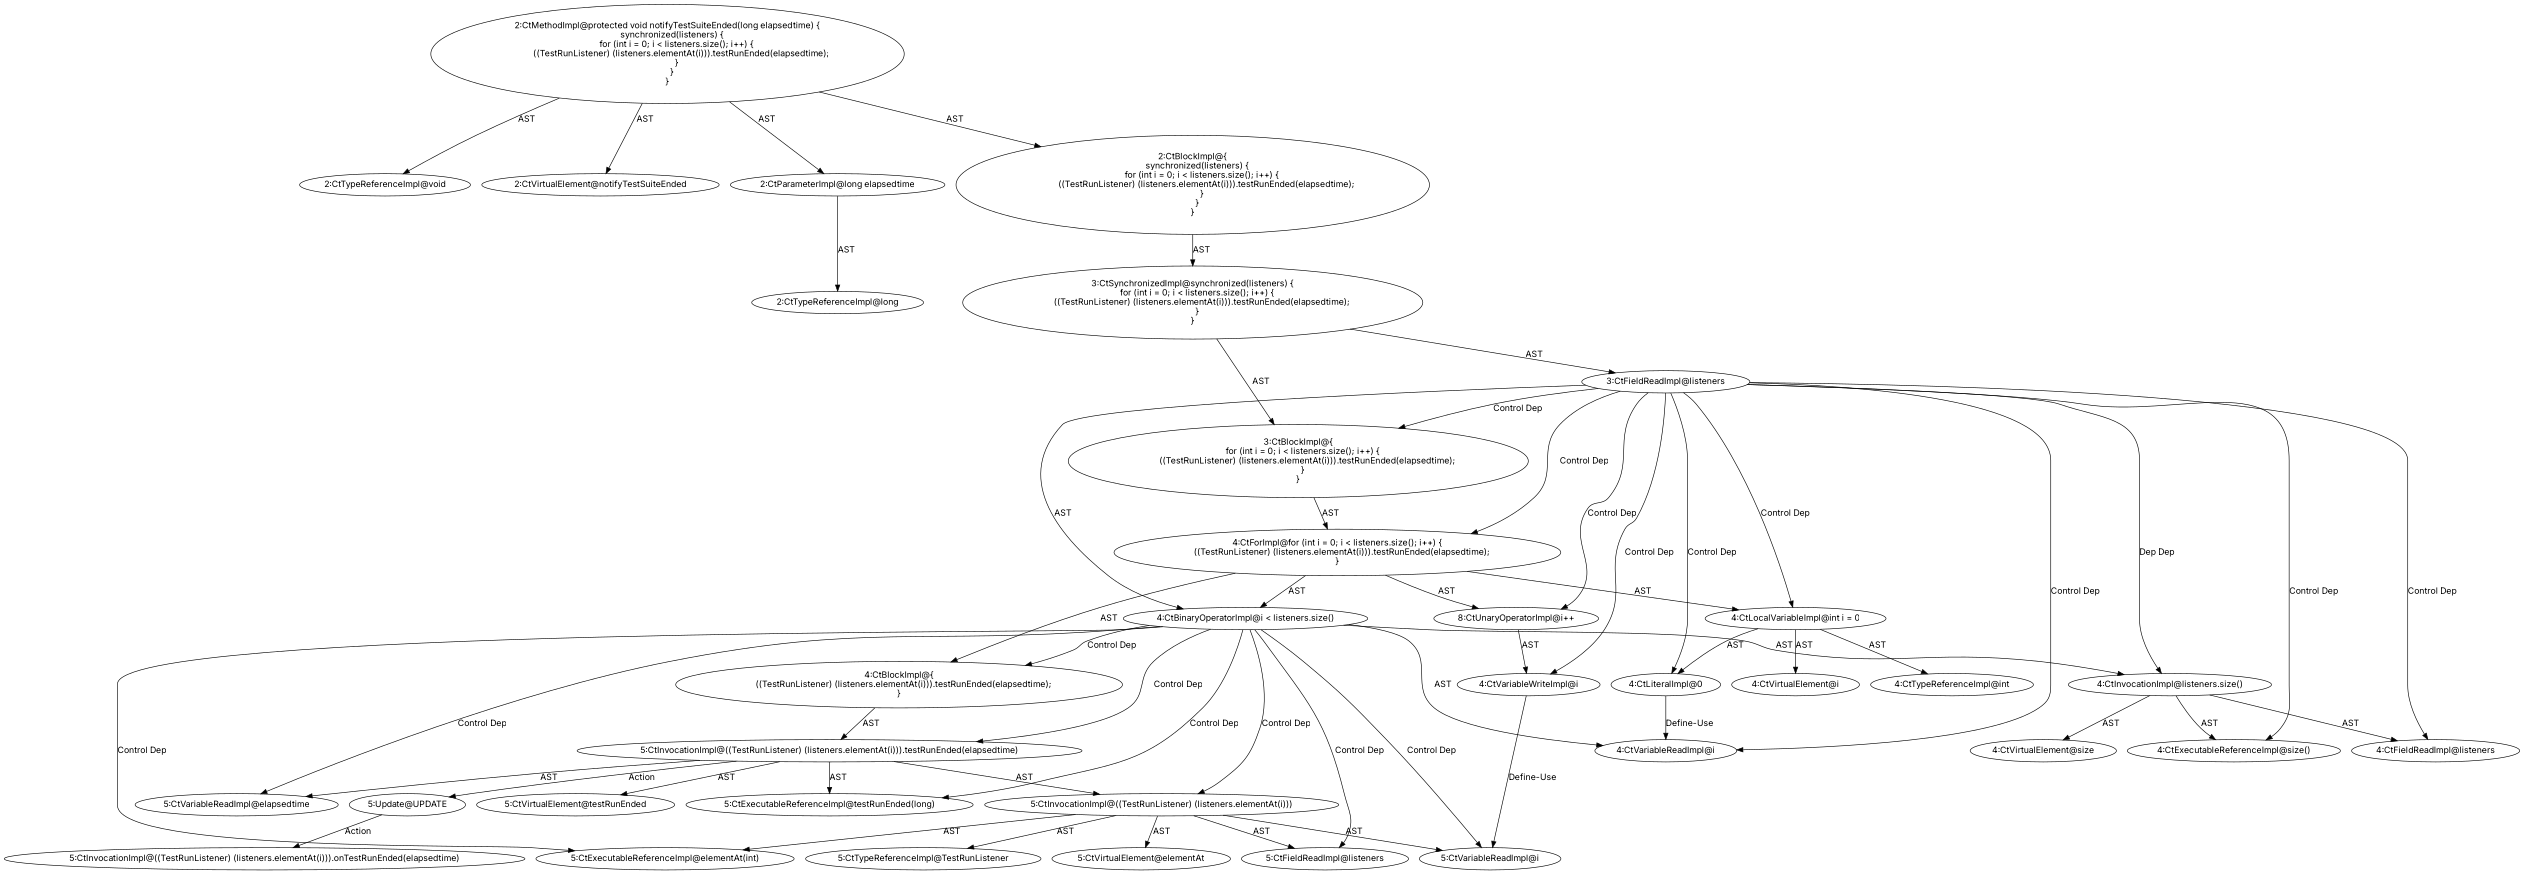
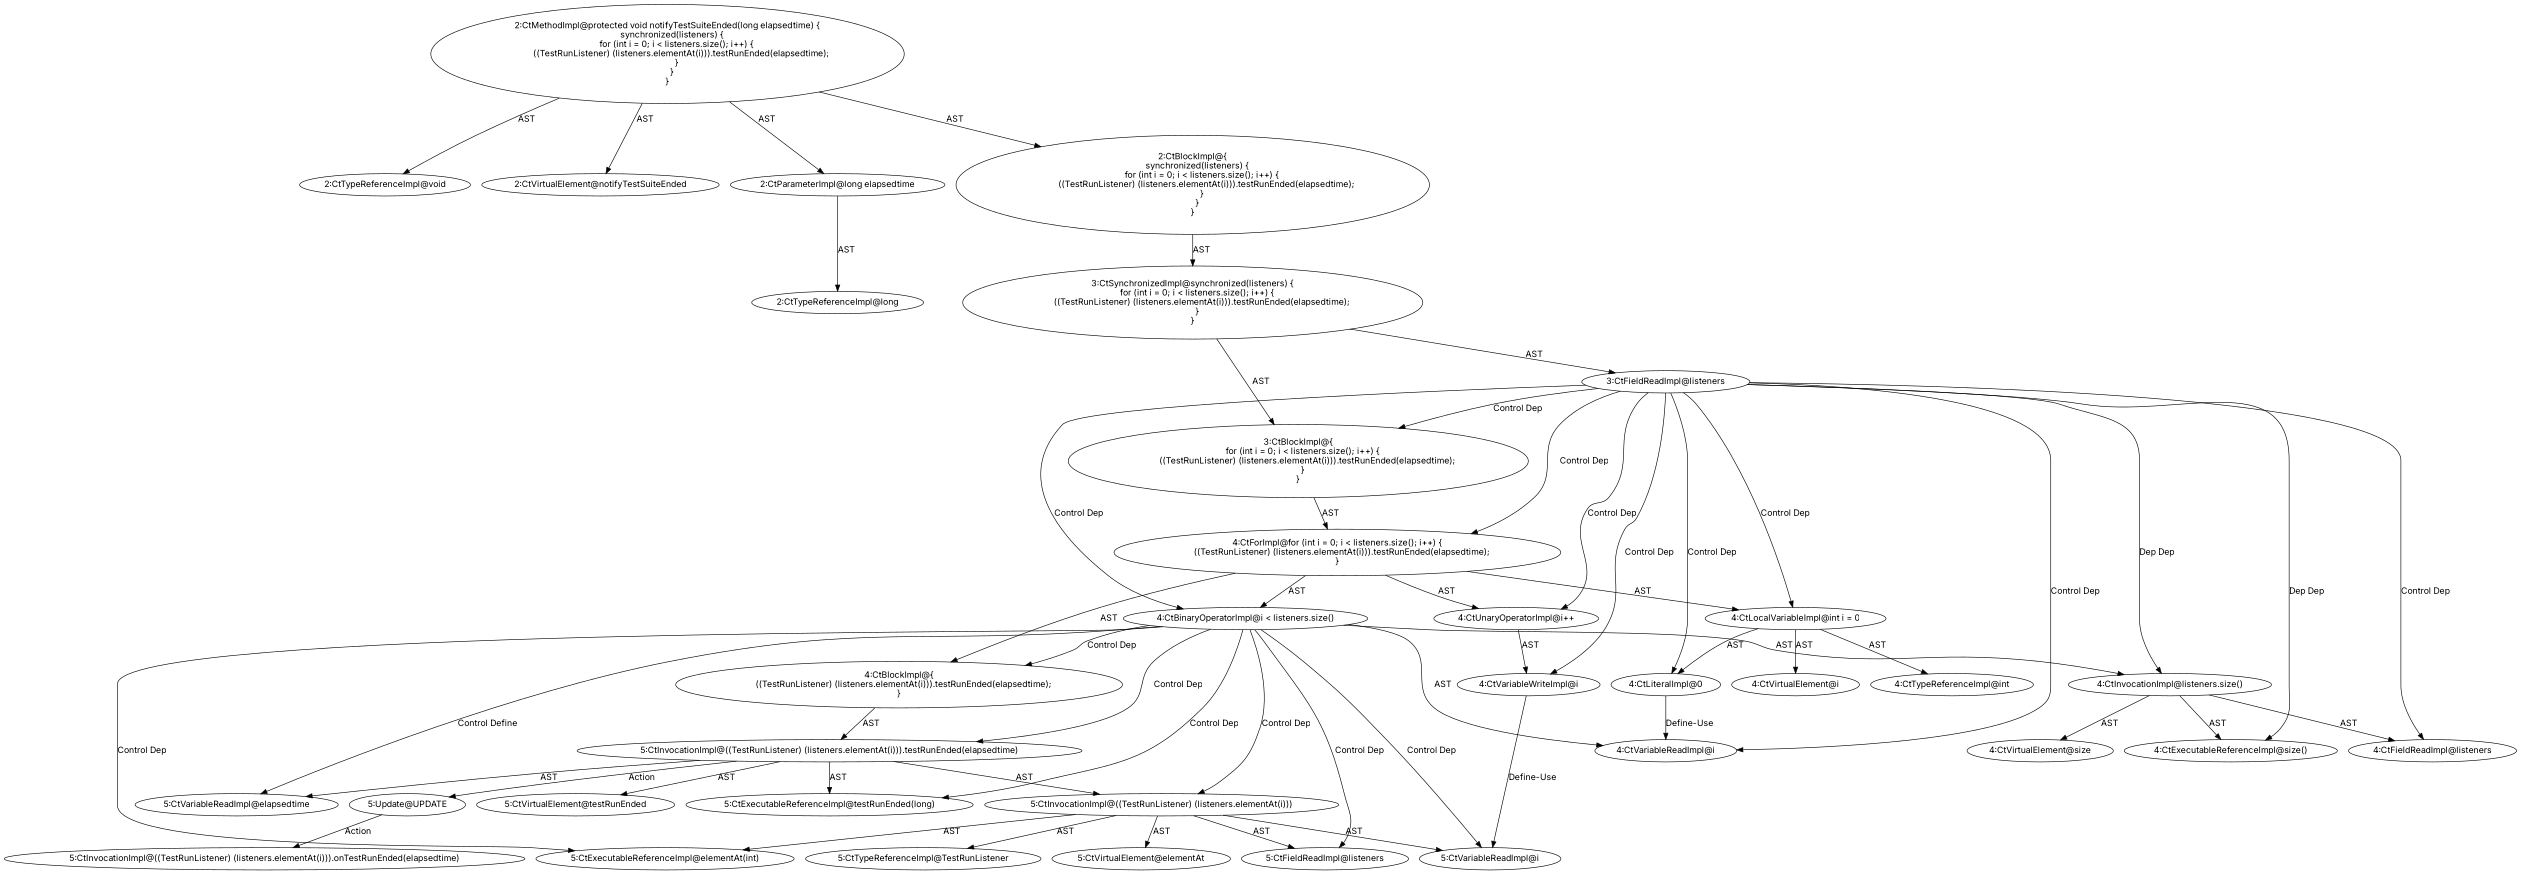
(1063, 513) -> (1079, 513)
(2314, 592) -> (2307, 592)
(1516, 619) -> (1516, 619)
(482, 724) -> (488, 724)
